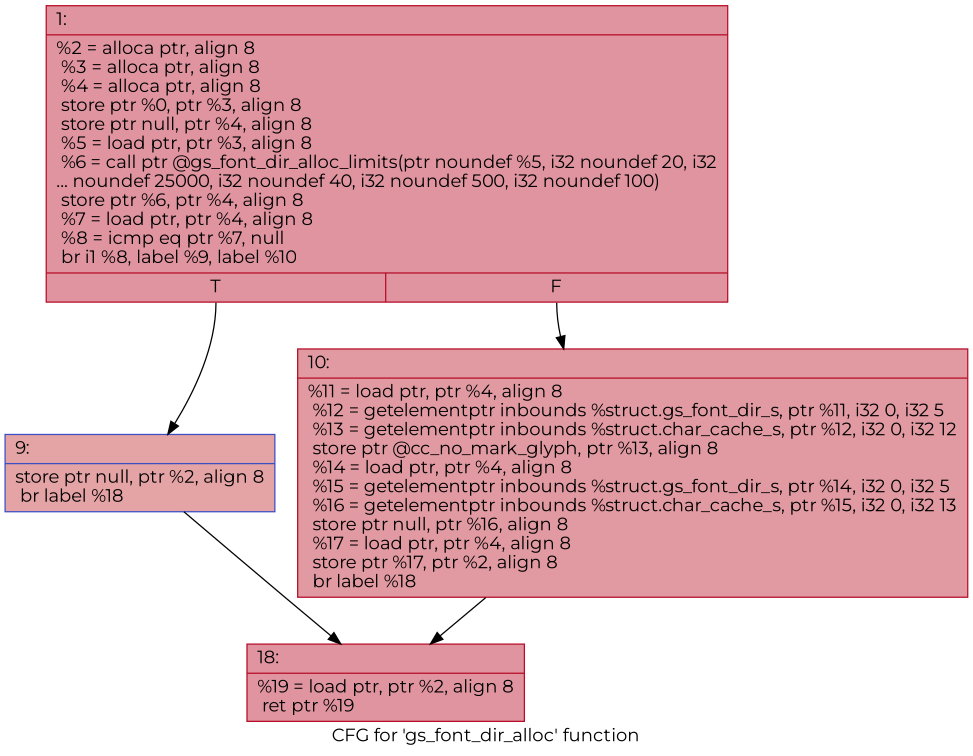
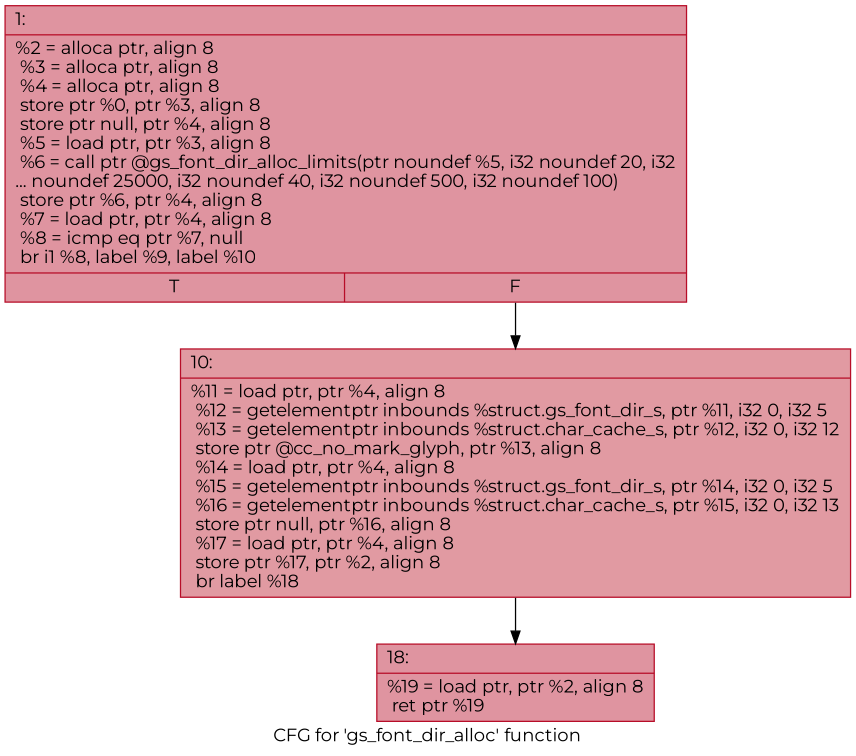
(140, 473) -> none
